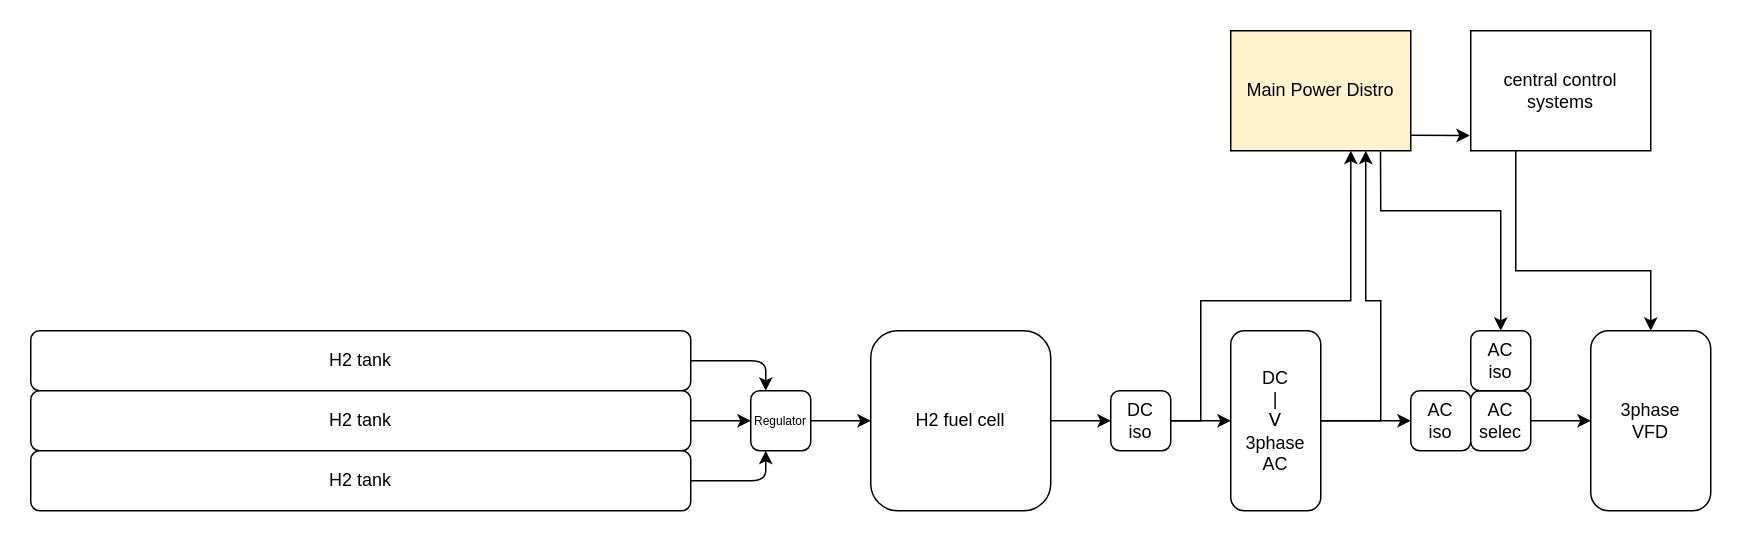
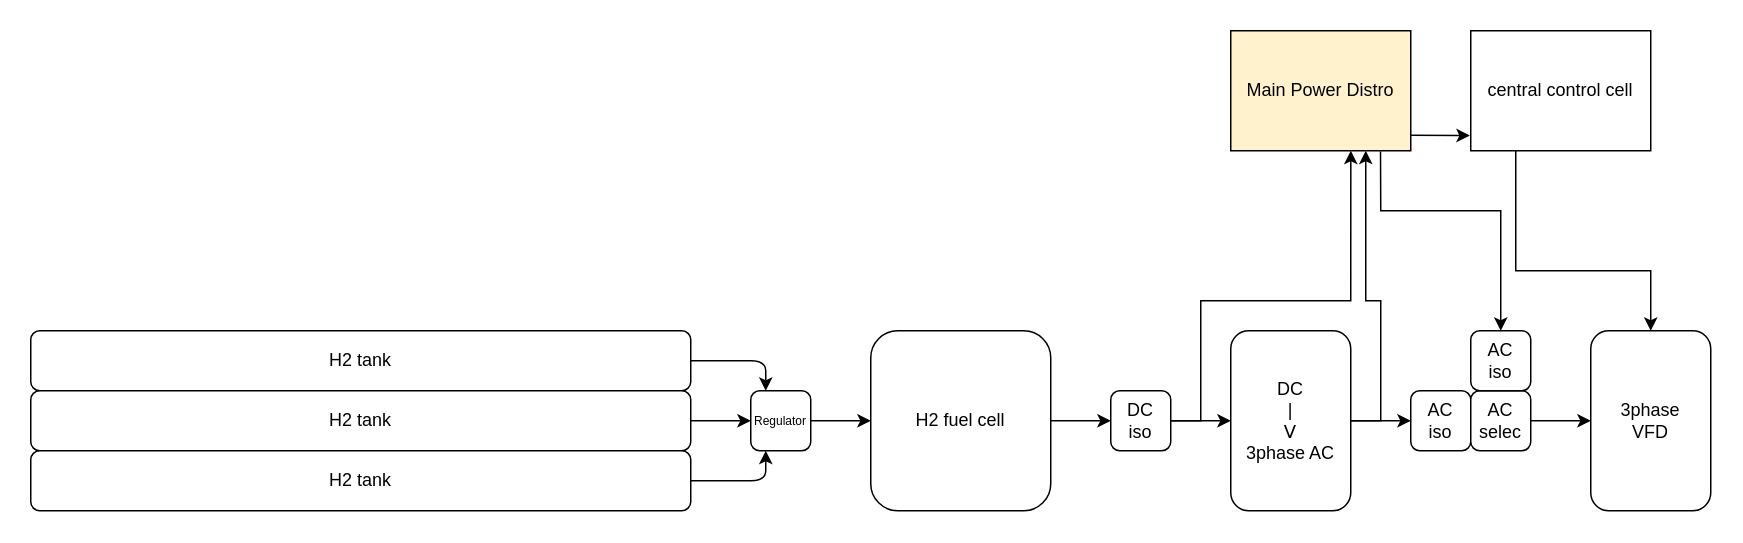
(1561, 91) -> (1561, 91)
(1276, 421) -> (1291, 421)
